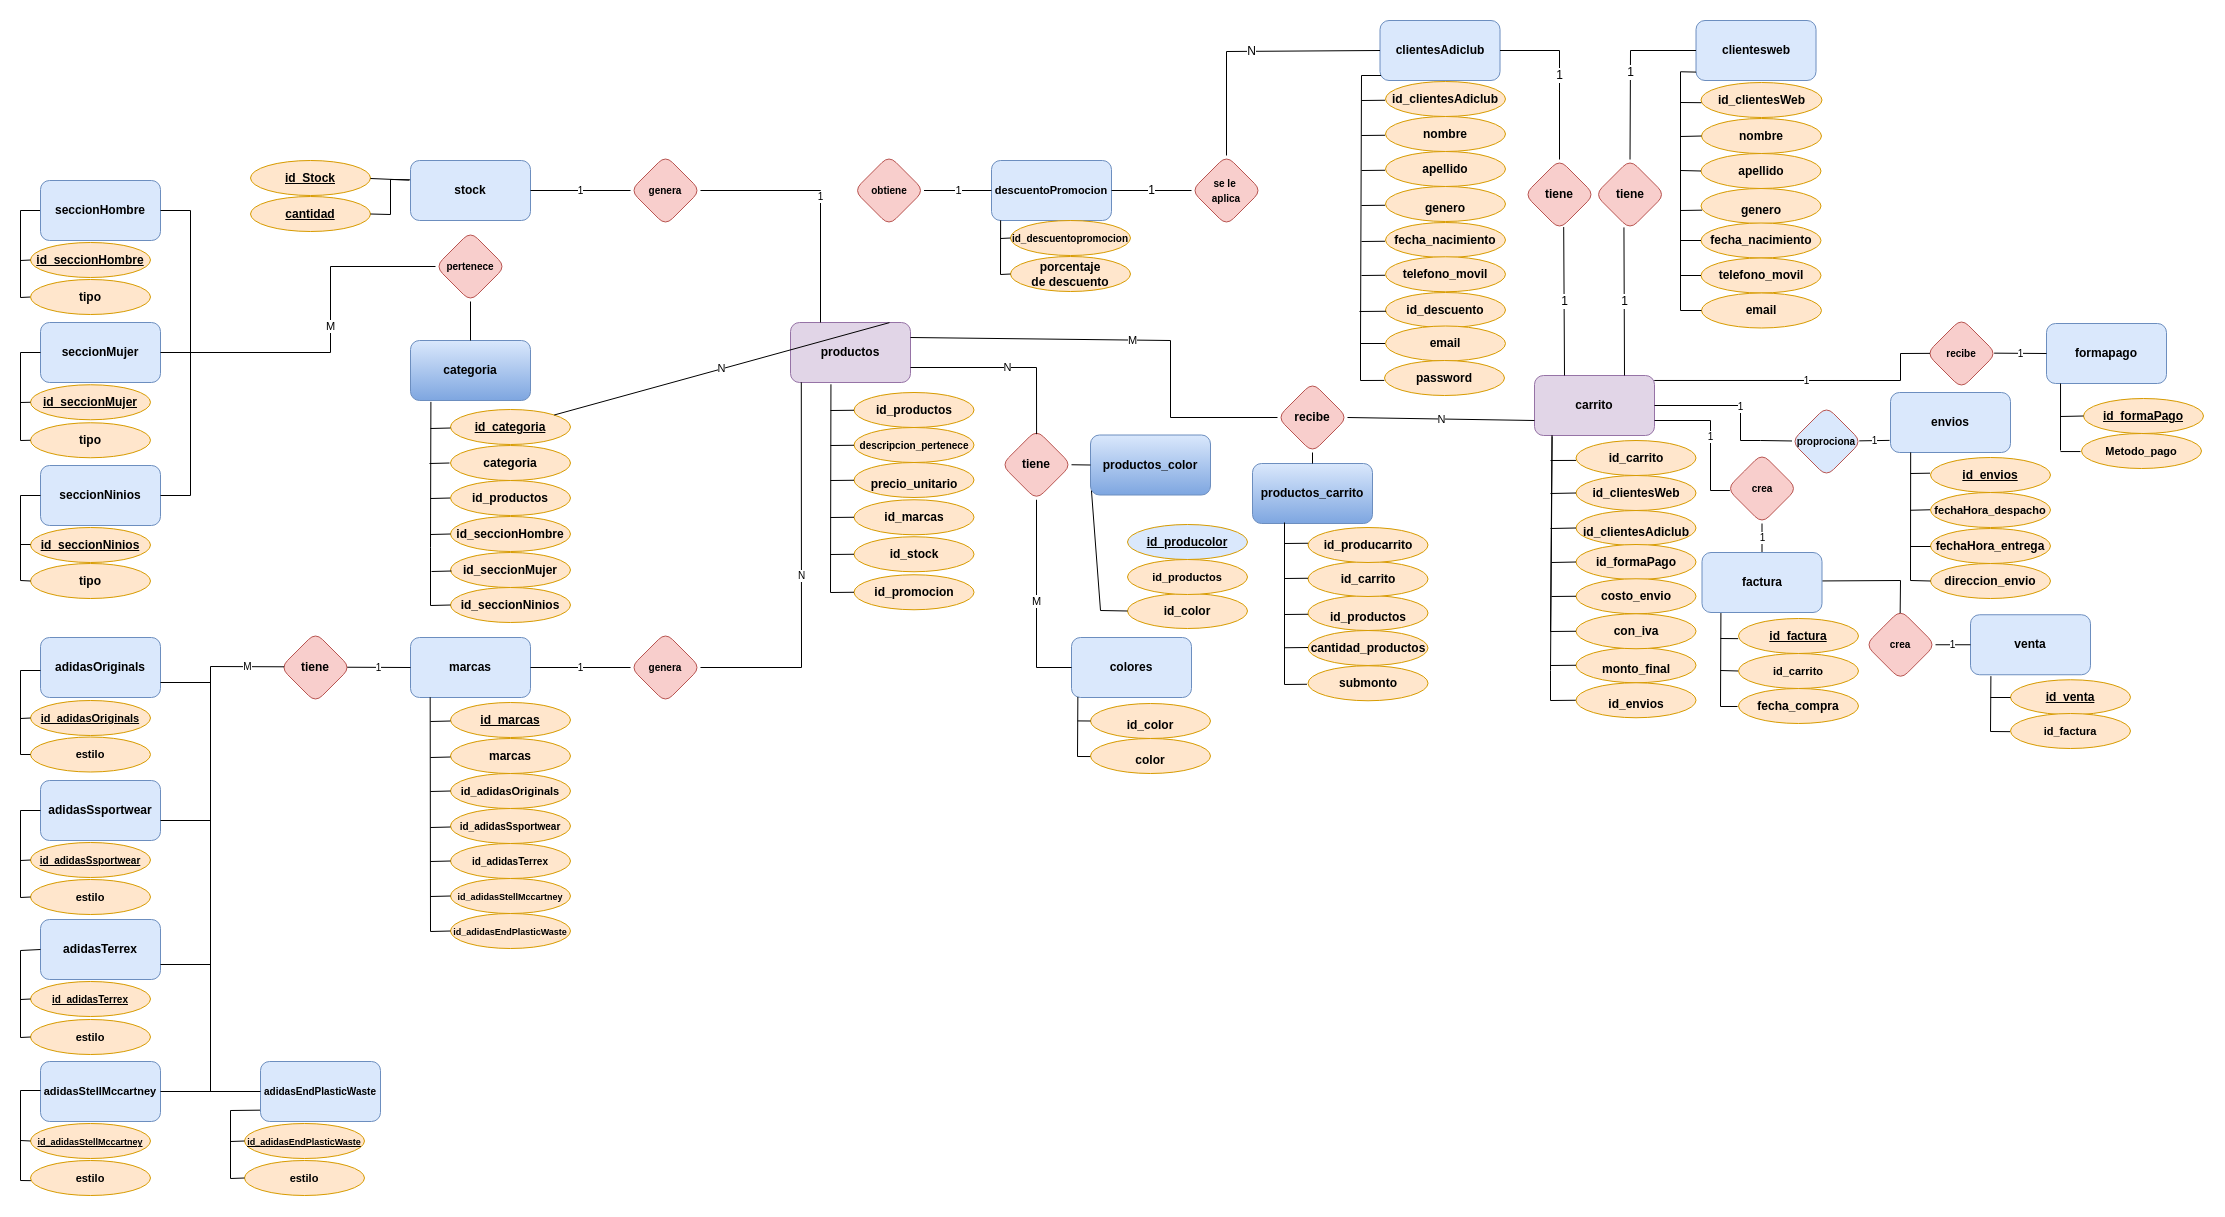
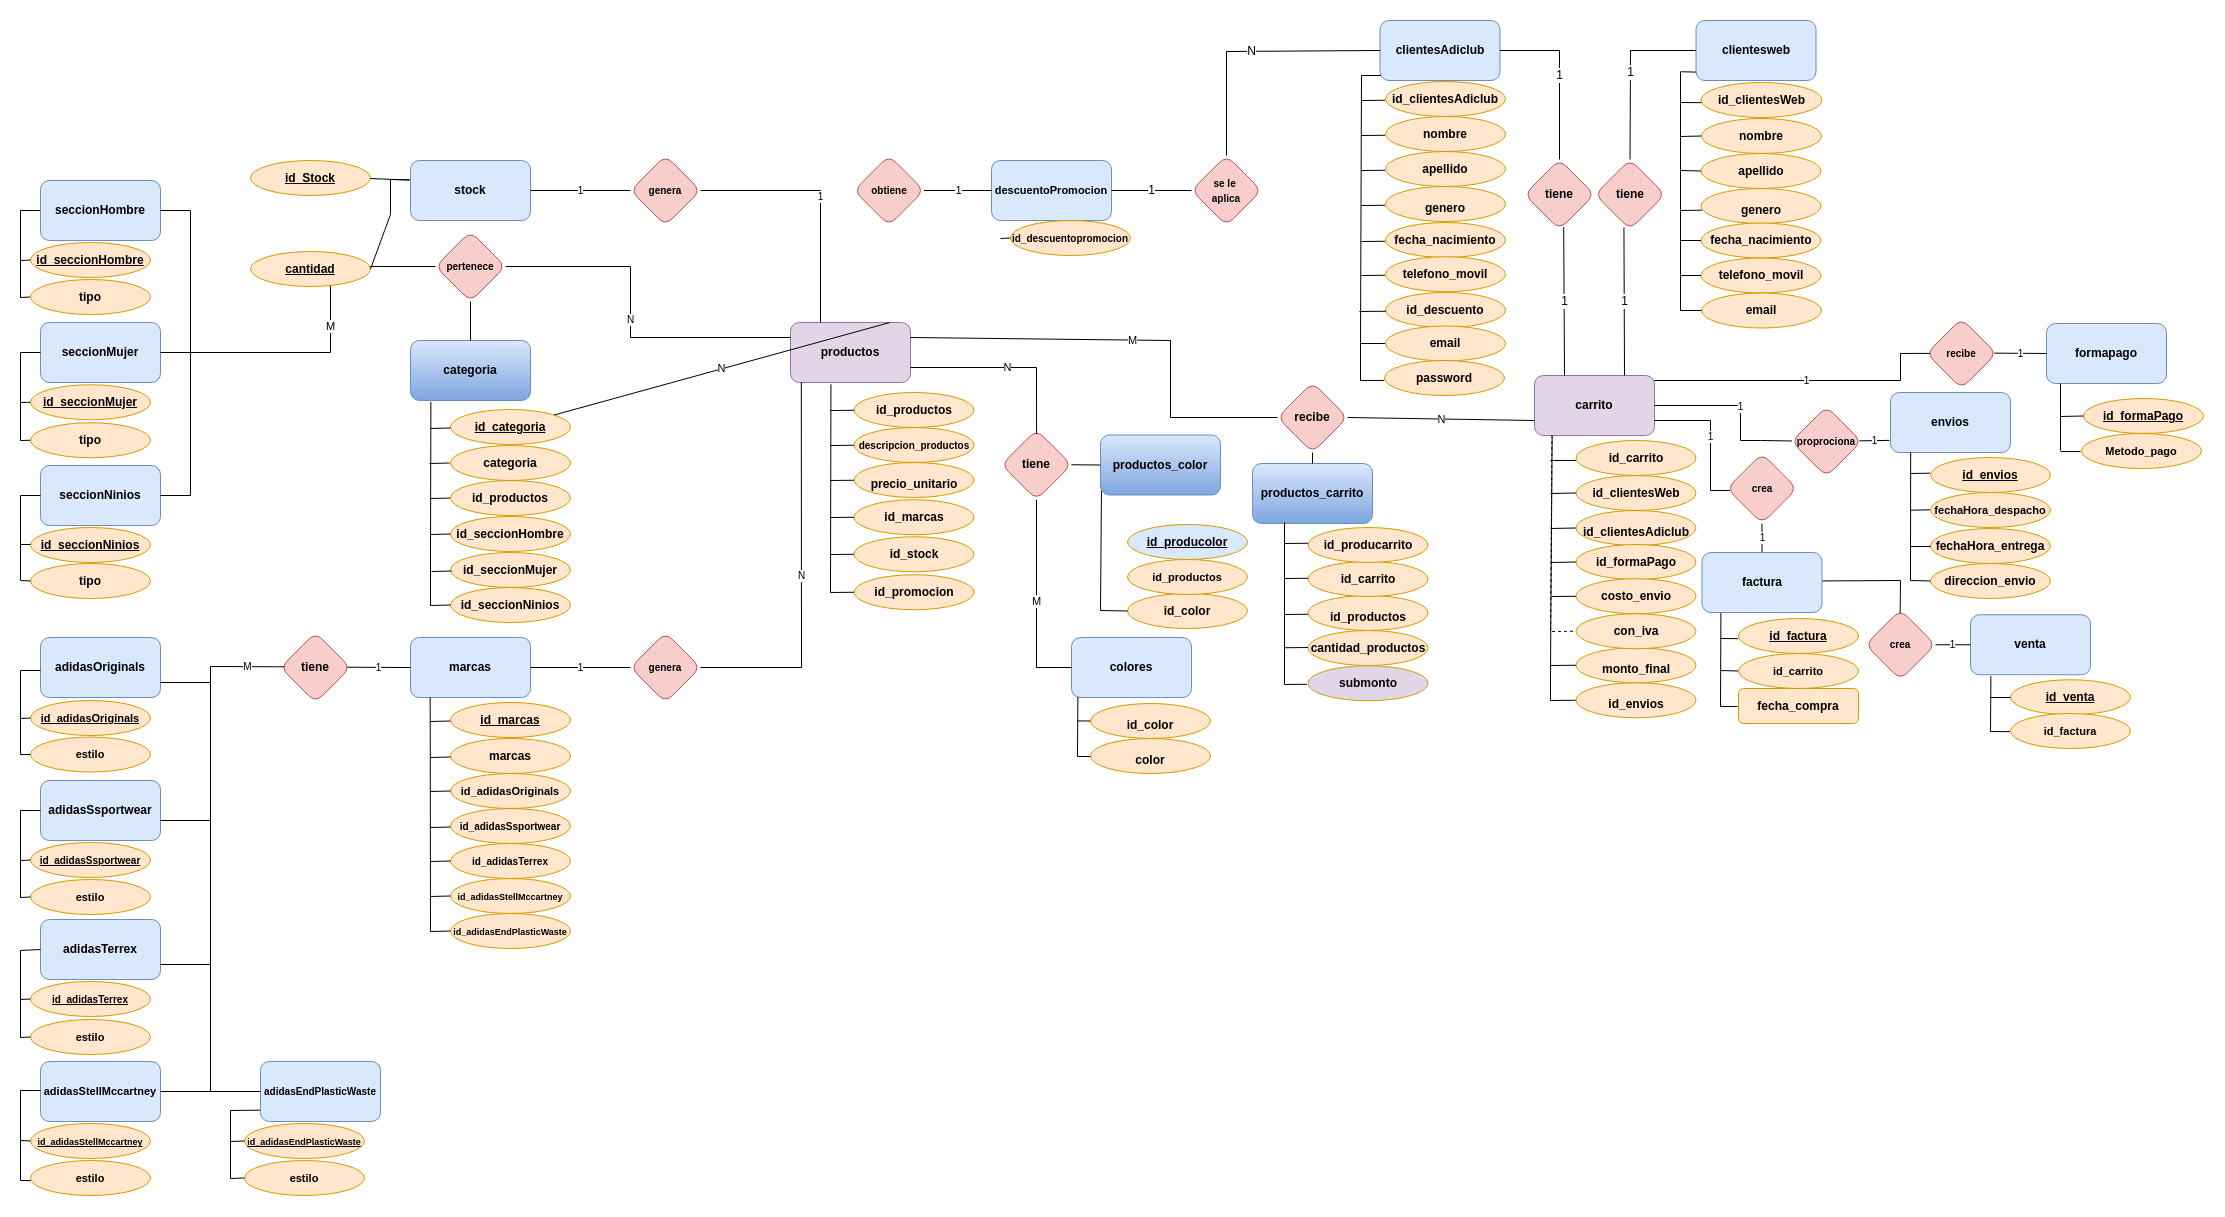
(311, 214) -> (311, 269)
(1001, 252) -> none
(1071, 274) -> none
none -> (631, 320)
(1827, 442) -> (1827, 442)
(915, 446) -> (915, 446)
(1151, 465) -> (1161, 465)
(1564, 631) -> (1564, 631)
(1368, 683) -> (1368, 683)
(1799, 706) -> (1799, 706)
